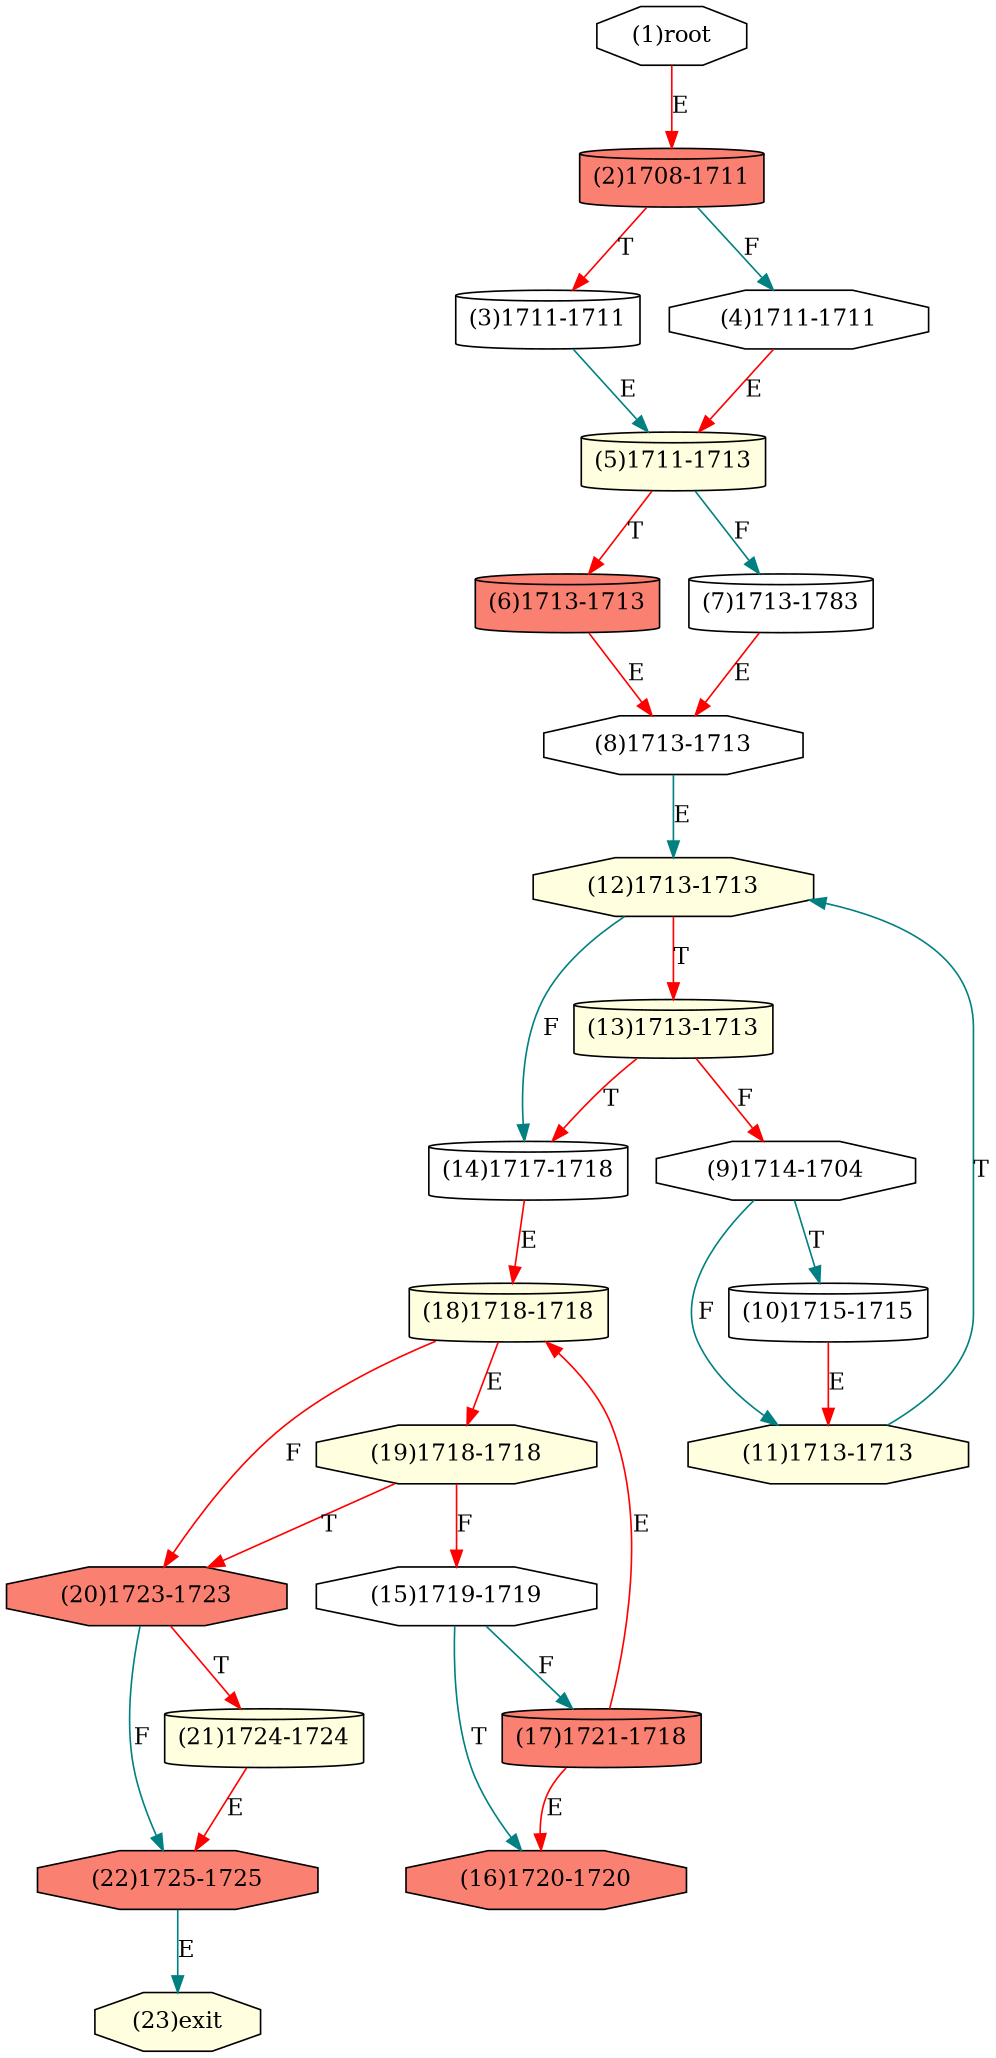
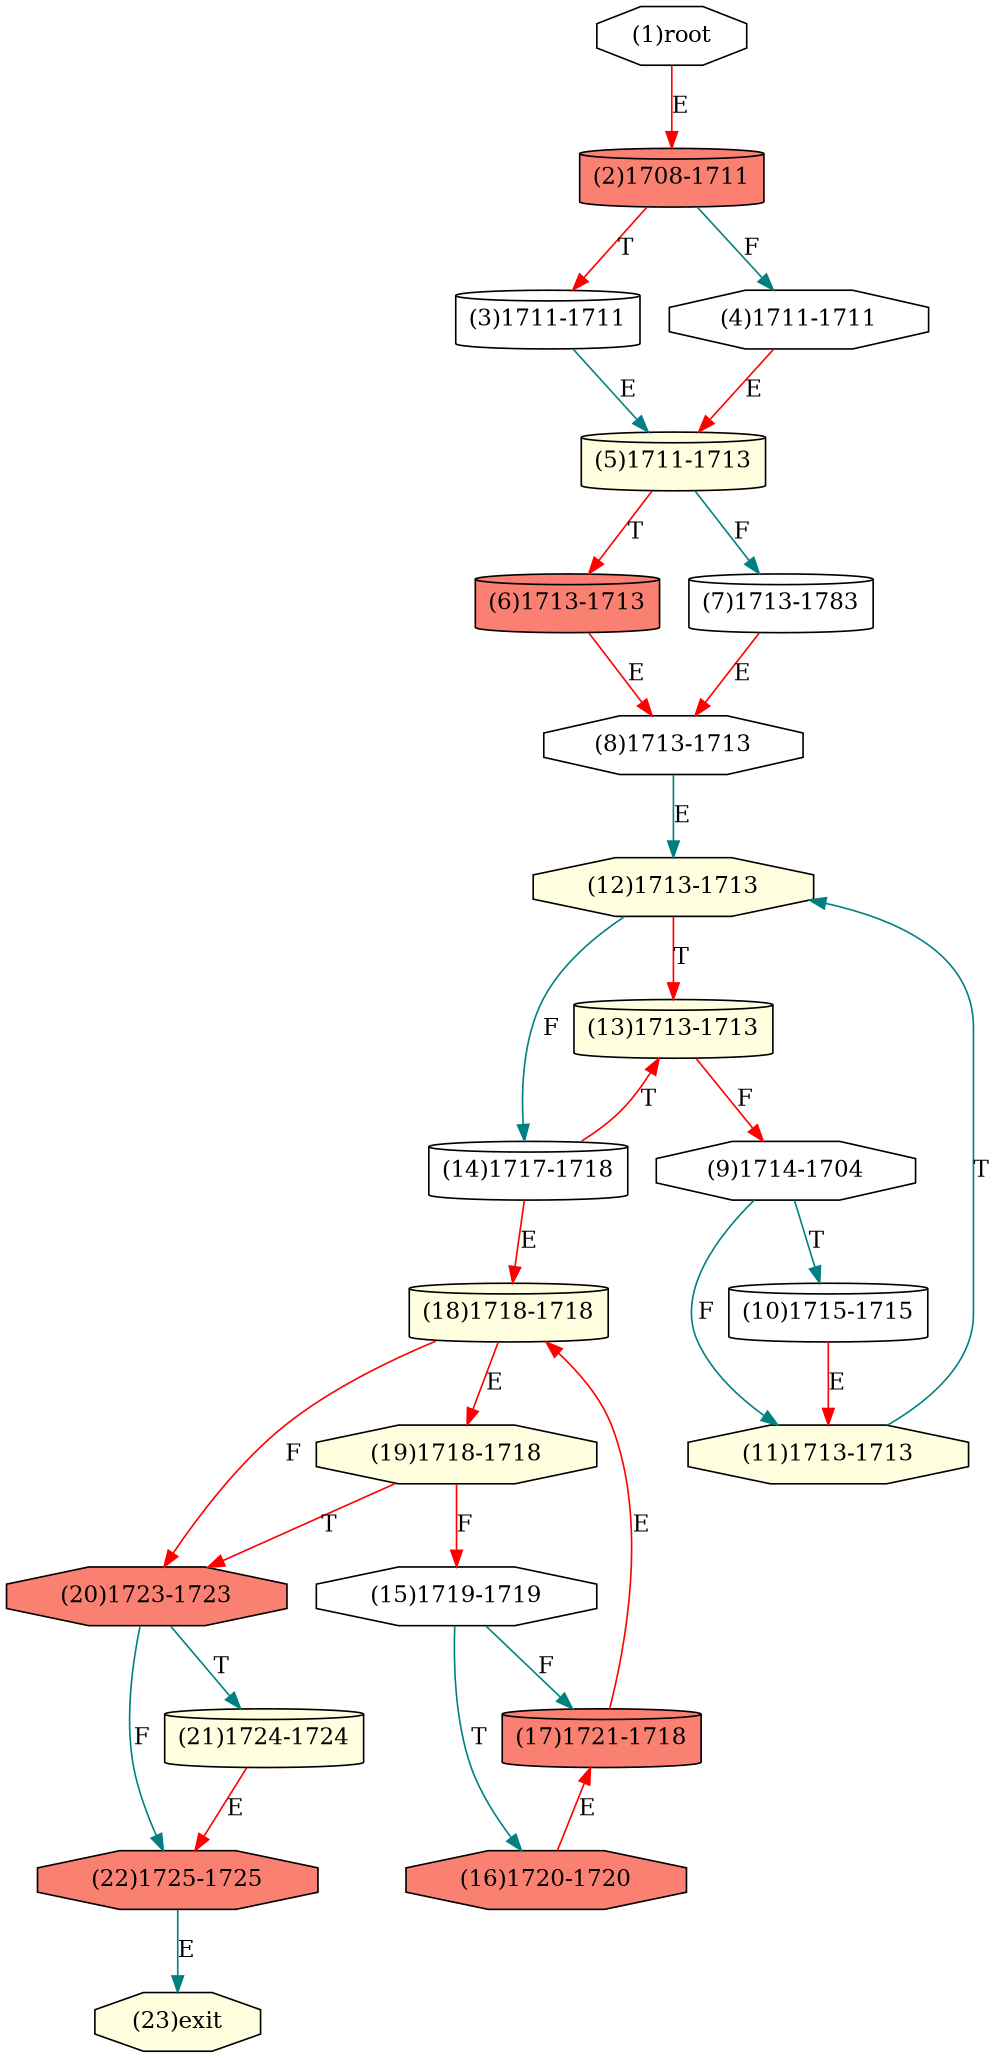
(599, 1092) -> (620, 1111)
(200, 1661) -> (200, 1661)
(546, 1798) -> (571, 1817)
